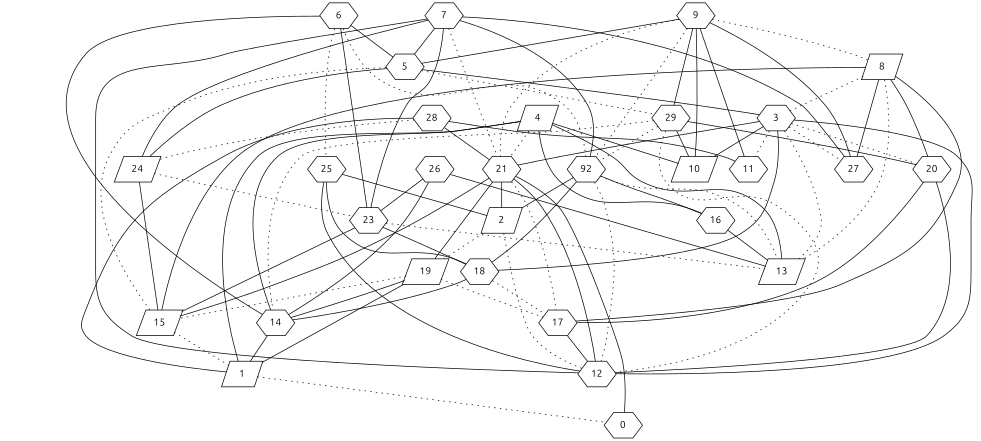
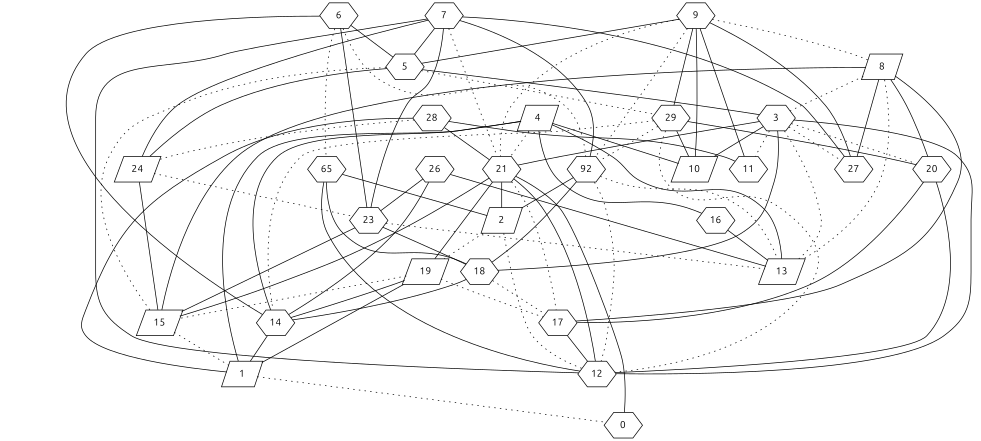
(327, 169) -> (327, 169)
(651, 195) -> none
